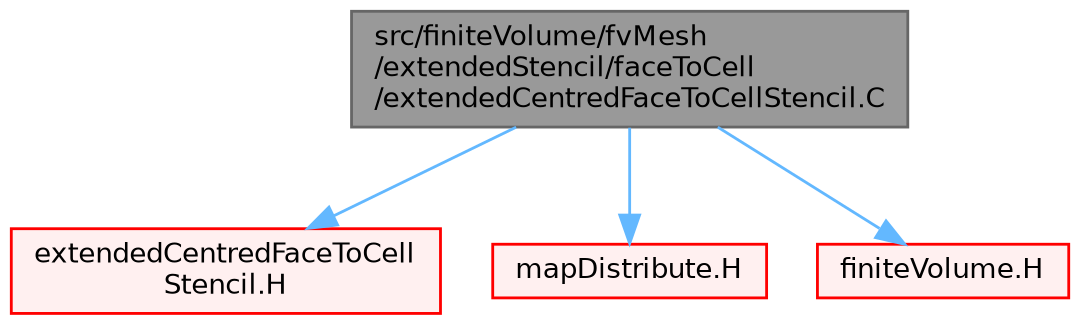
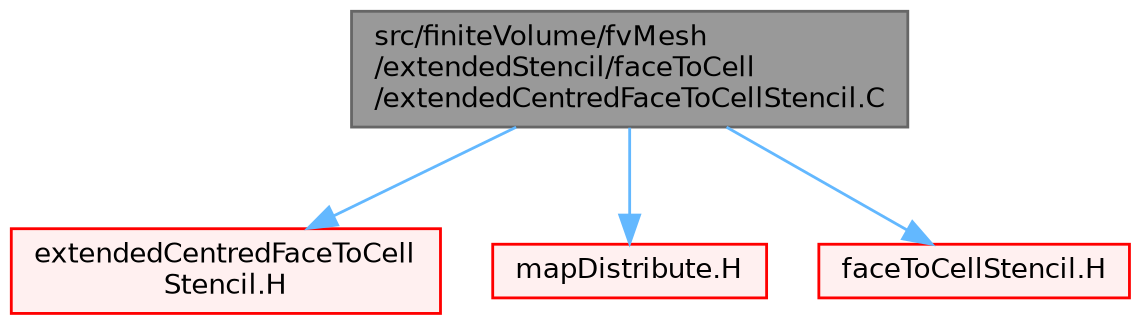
(943, 271) -> (974, 271)
